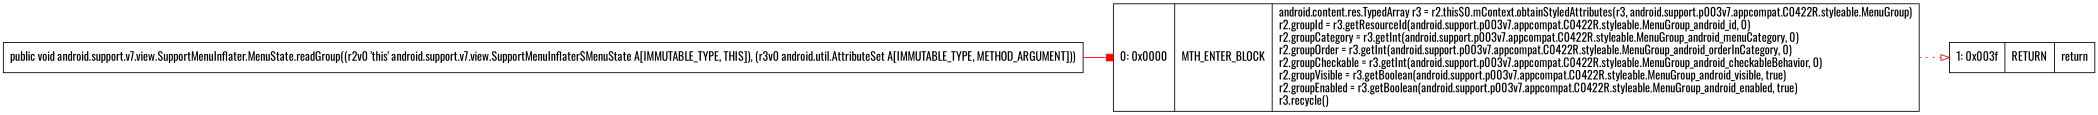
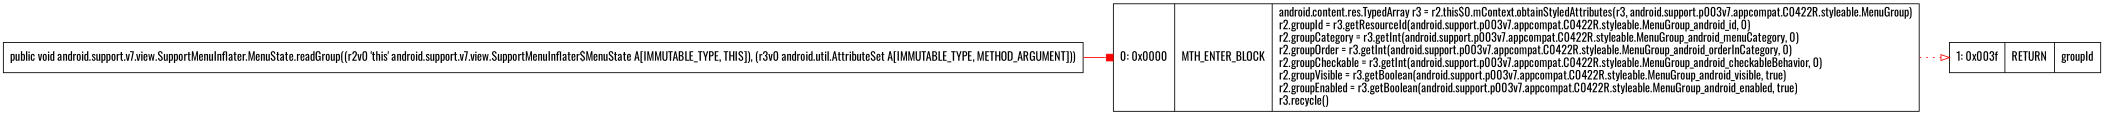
(2075, 57) -> (2078, 57)
